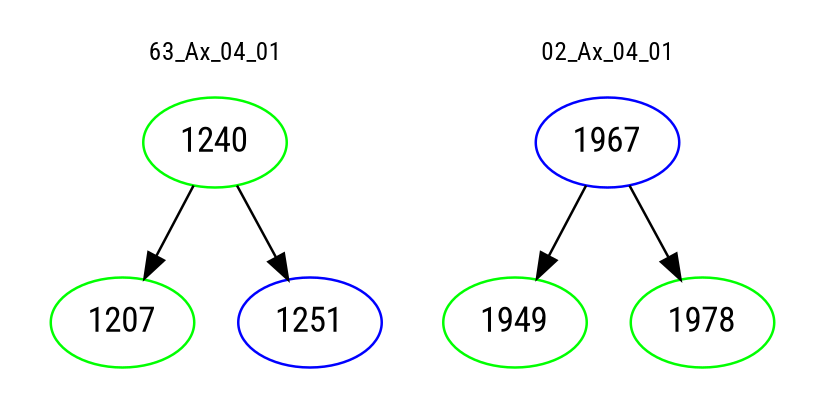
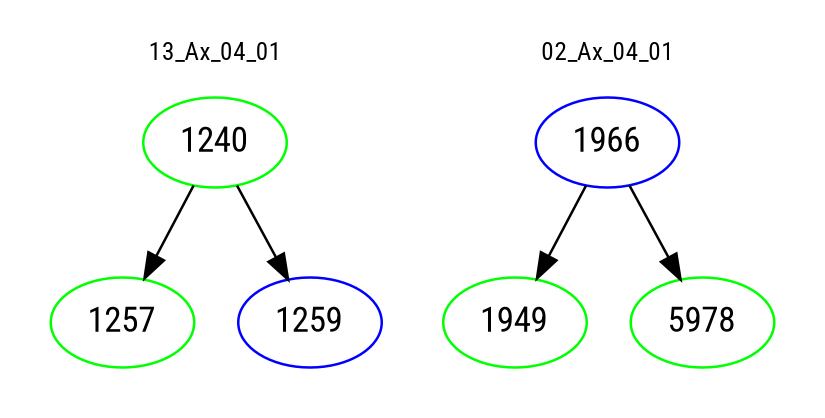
(216, 54) -> (216, 54)
(608, 142) -> (608, 142)
(122, 322) -> (122, 322)
(310, 322) -> (310, 322)
(702, 322) -> (702, 322)
